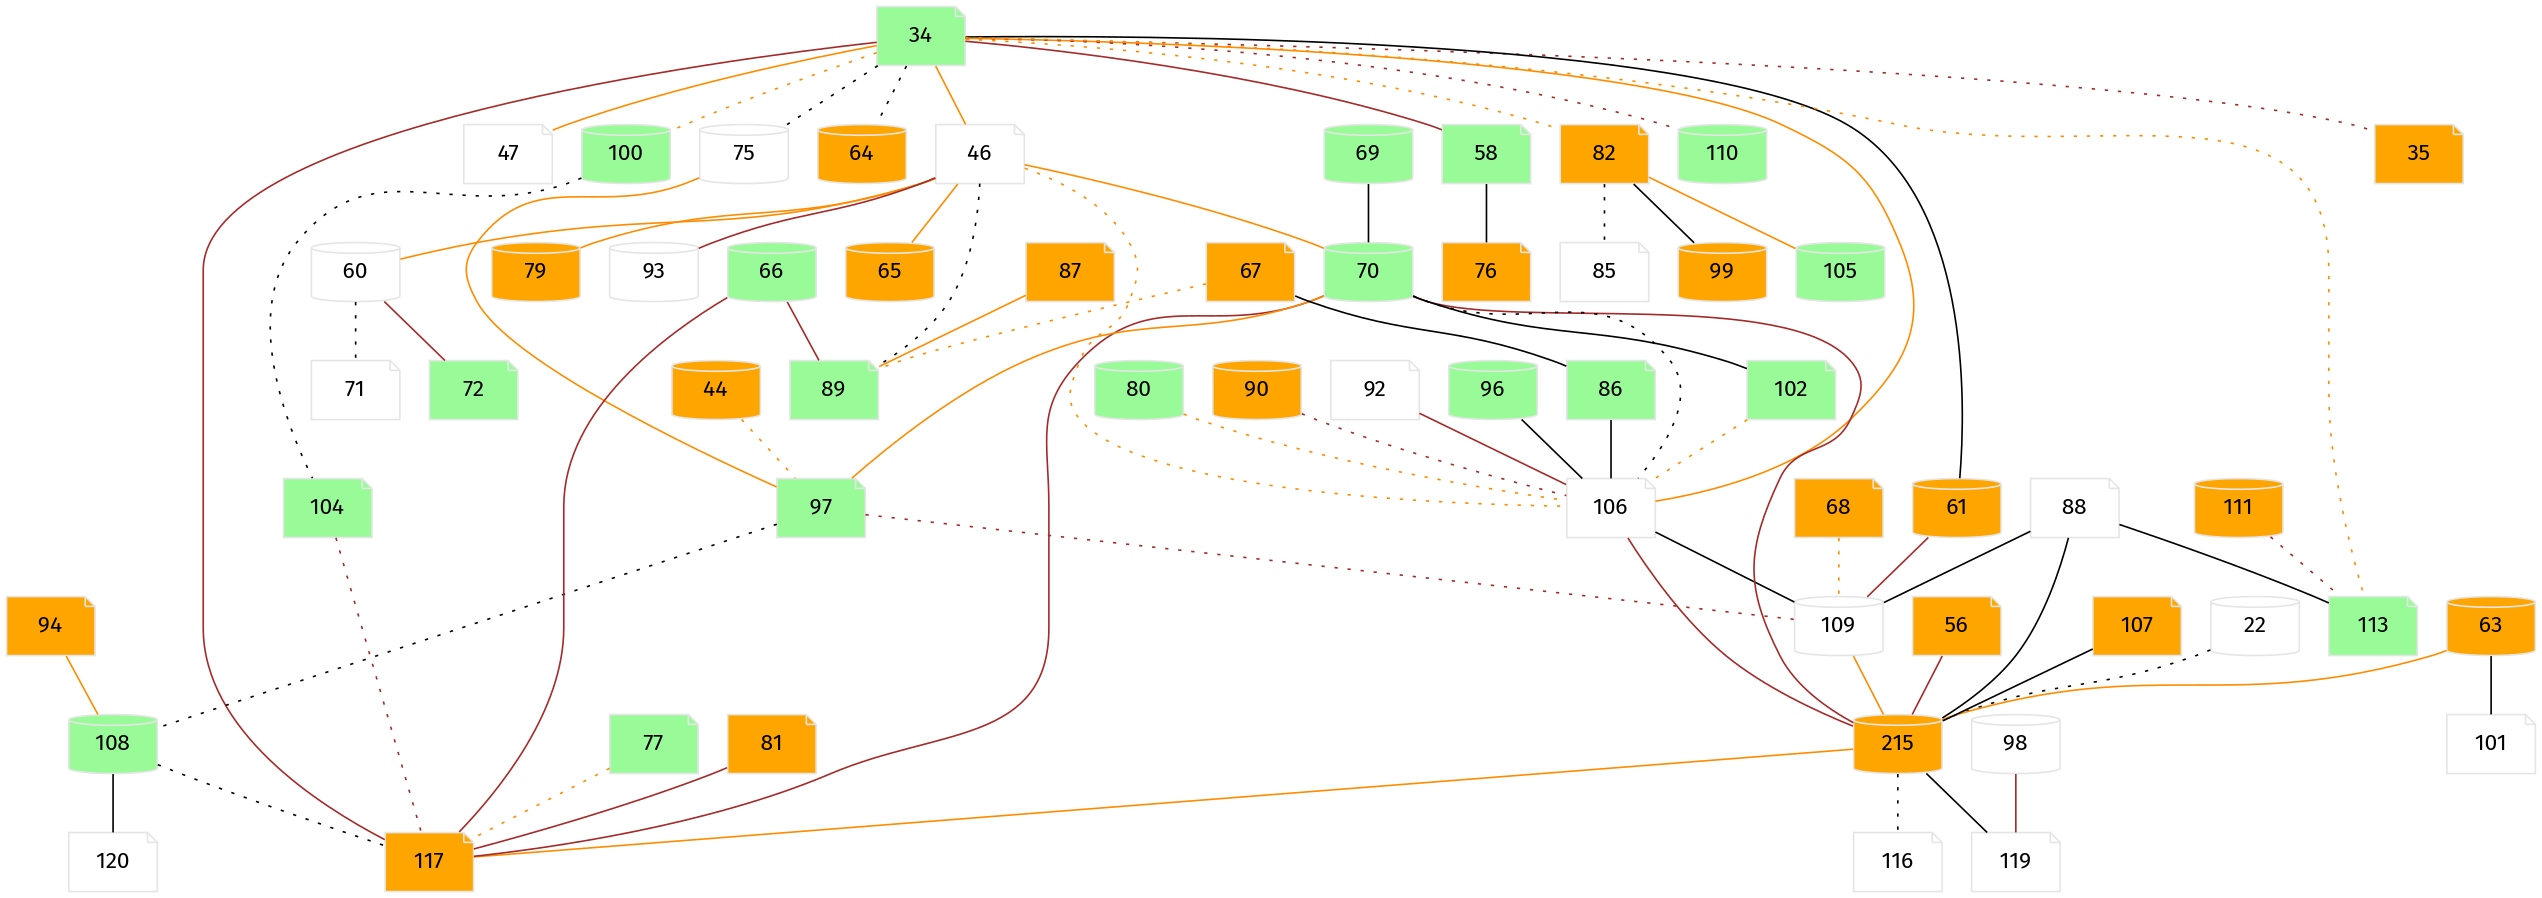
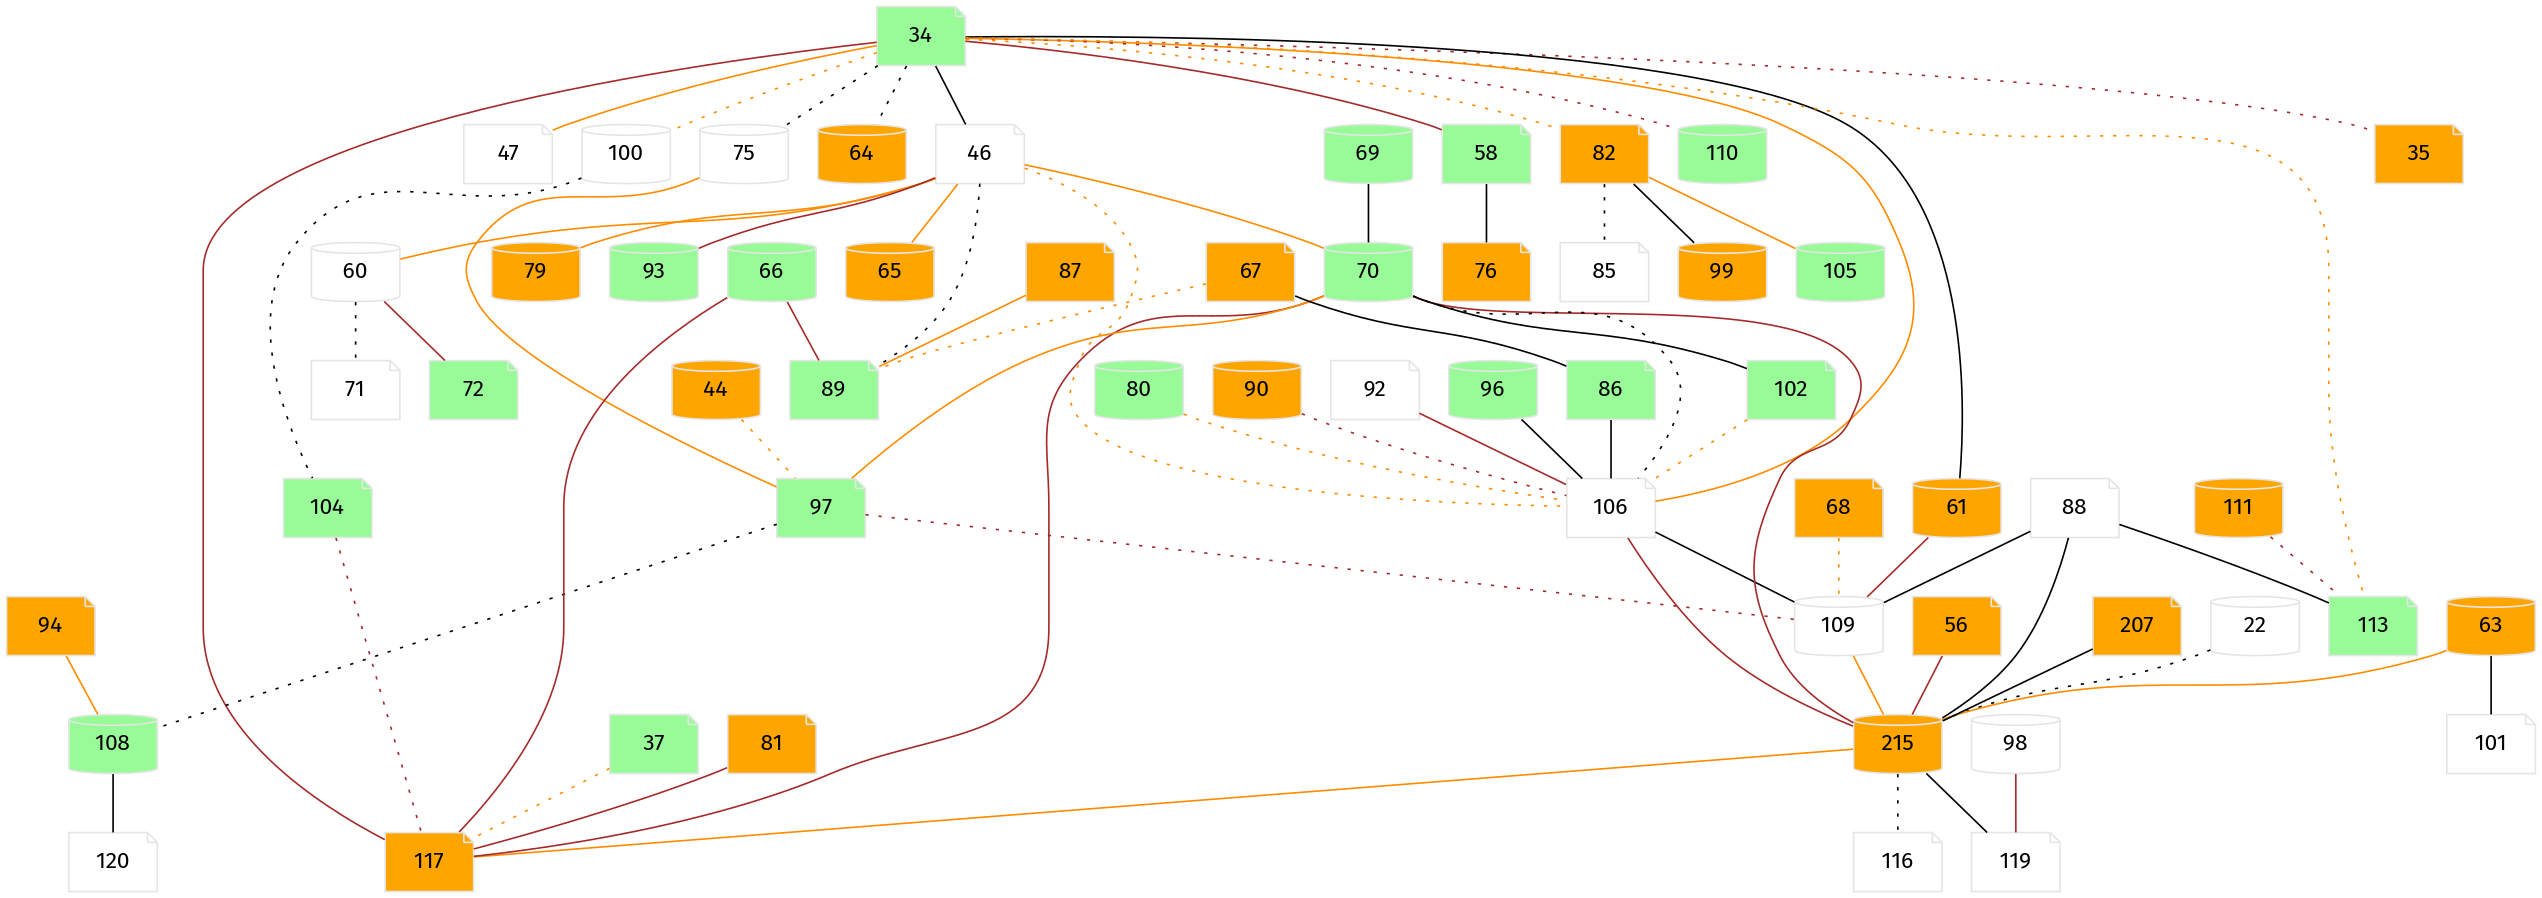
(951, 95) -> (951, 95)
(626, 154) -> (626, 154)
(654, 272) -> (654, 272)
(2137, 626) -> (2137, 626)
(654, 744) -> (654, 744)
(271, 807) -> none
